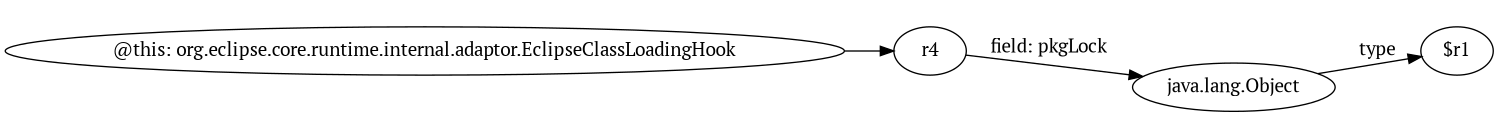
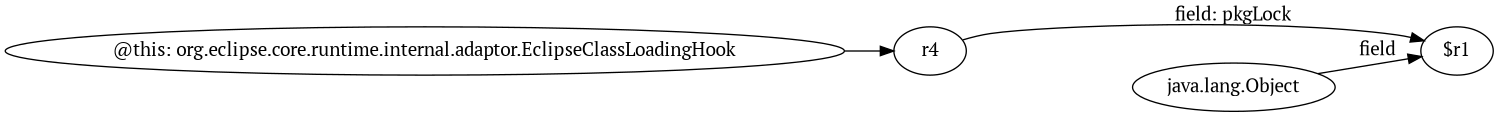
(1378, 50) -> (1378, 50)
(1048, 65) -> (1187, 25)
